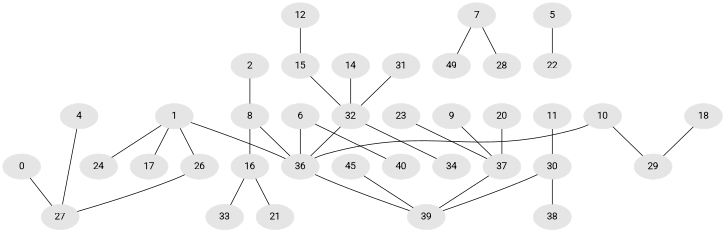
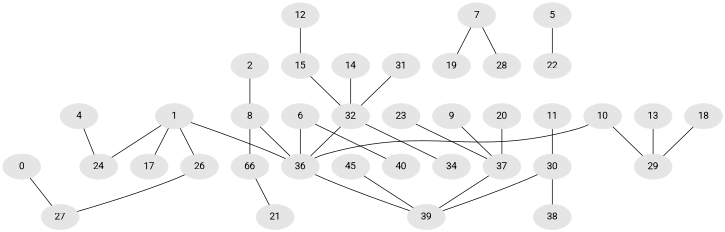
(451, 66) -> (451, 66)
none -> (653, 116)
(70, 167) -> (89, 141)
(250, 167) -> (250, 167)
(225, 217) -> none
